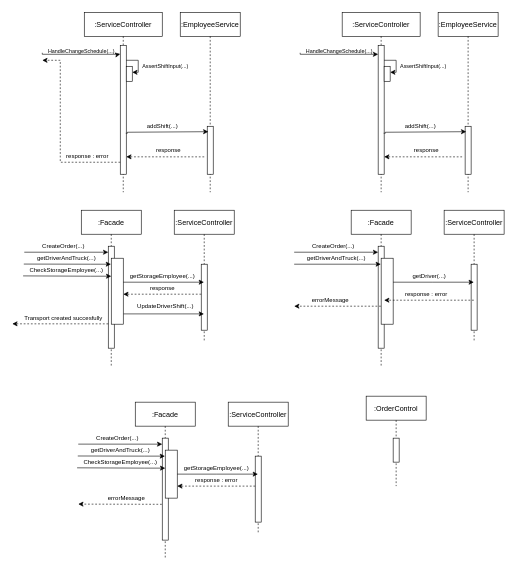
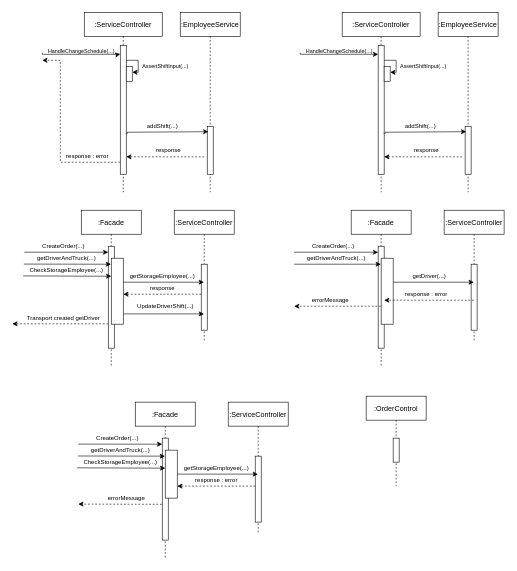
(64, 318) -> (64, 318)
